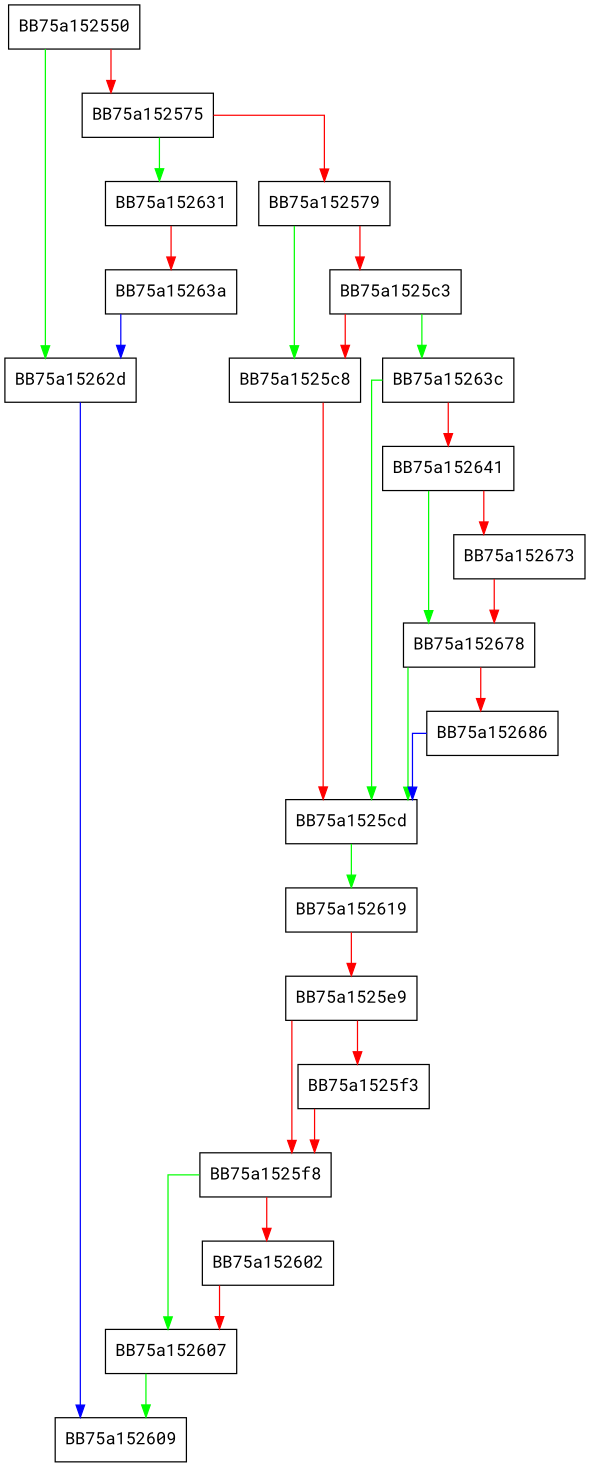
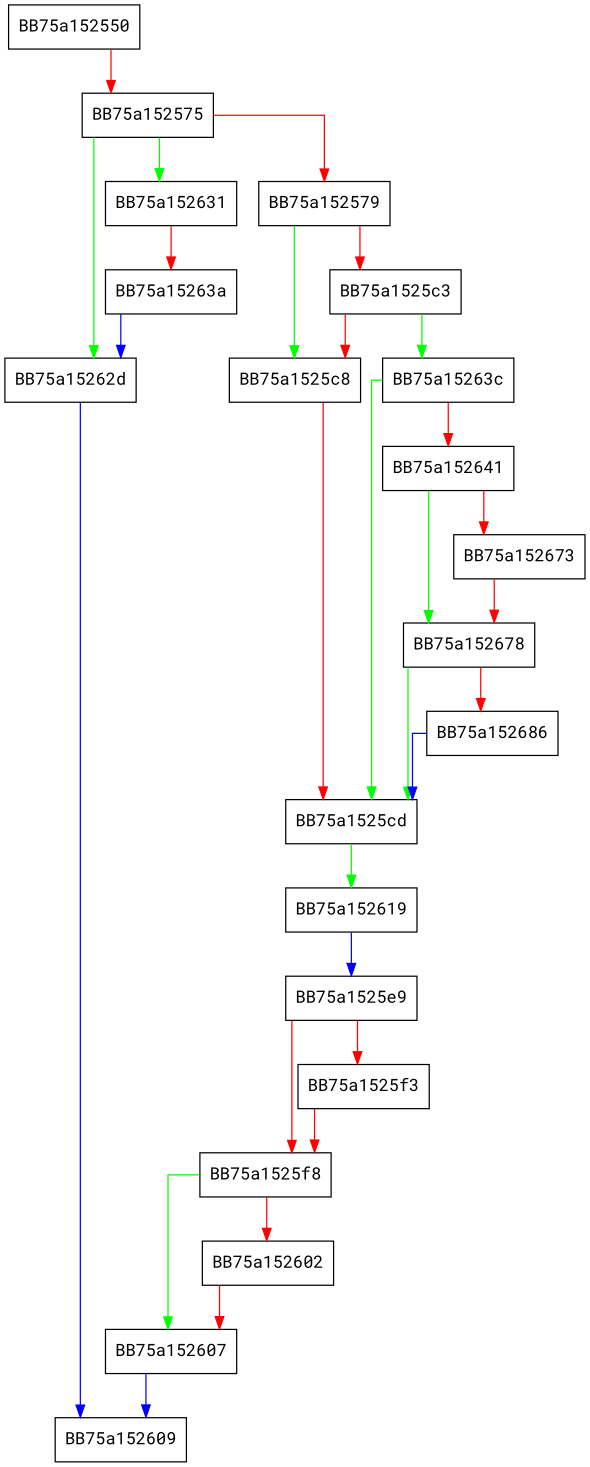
(45, 197) -> (94, 242)
(351, 948) -> (351, 948)
(146, 1389) -> (146, 1389)
